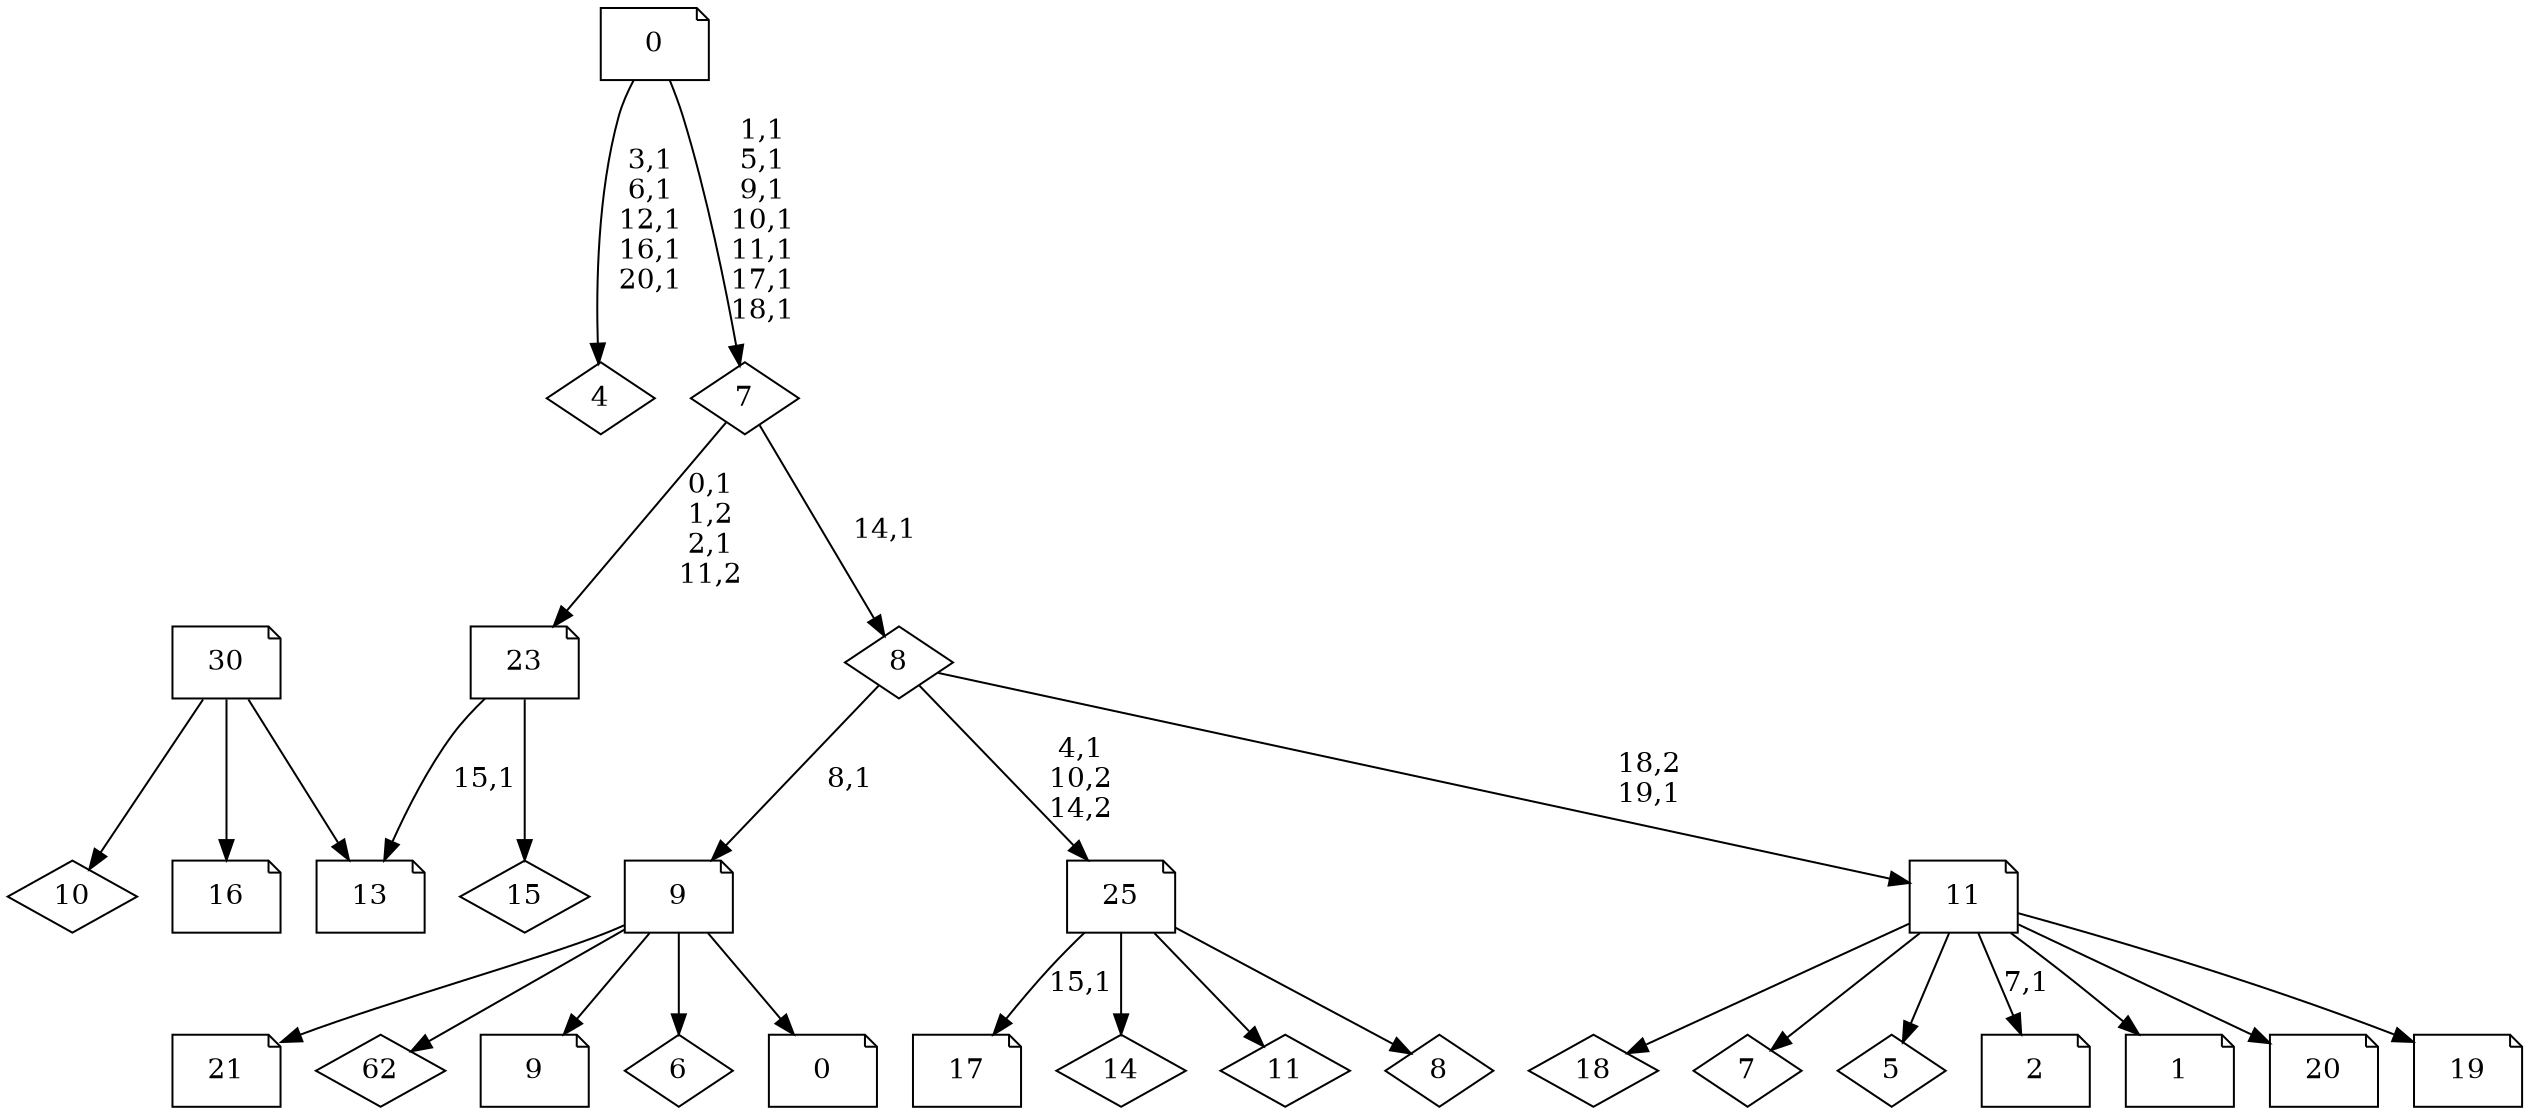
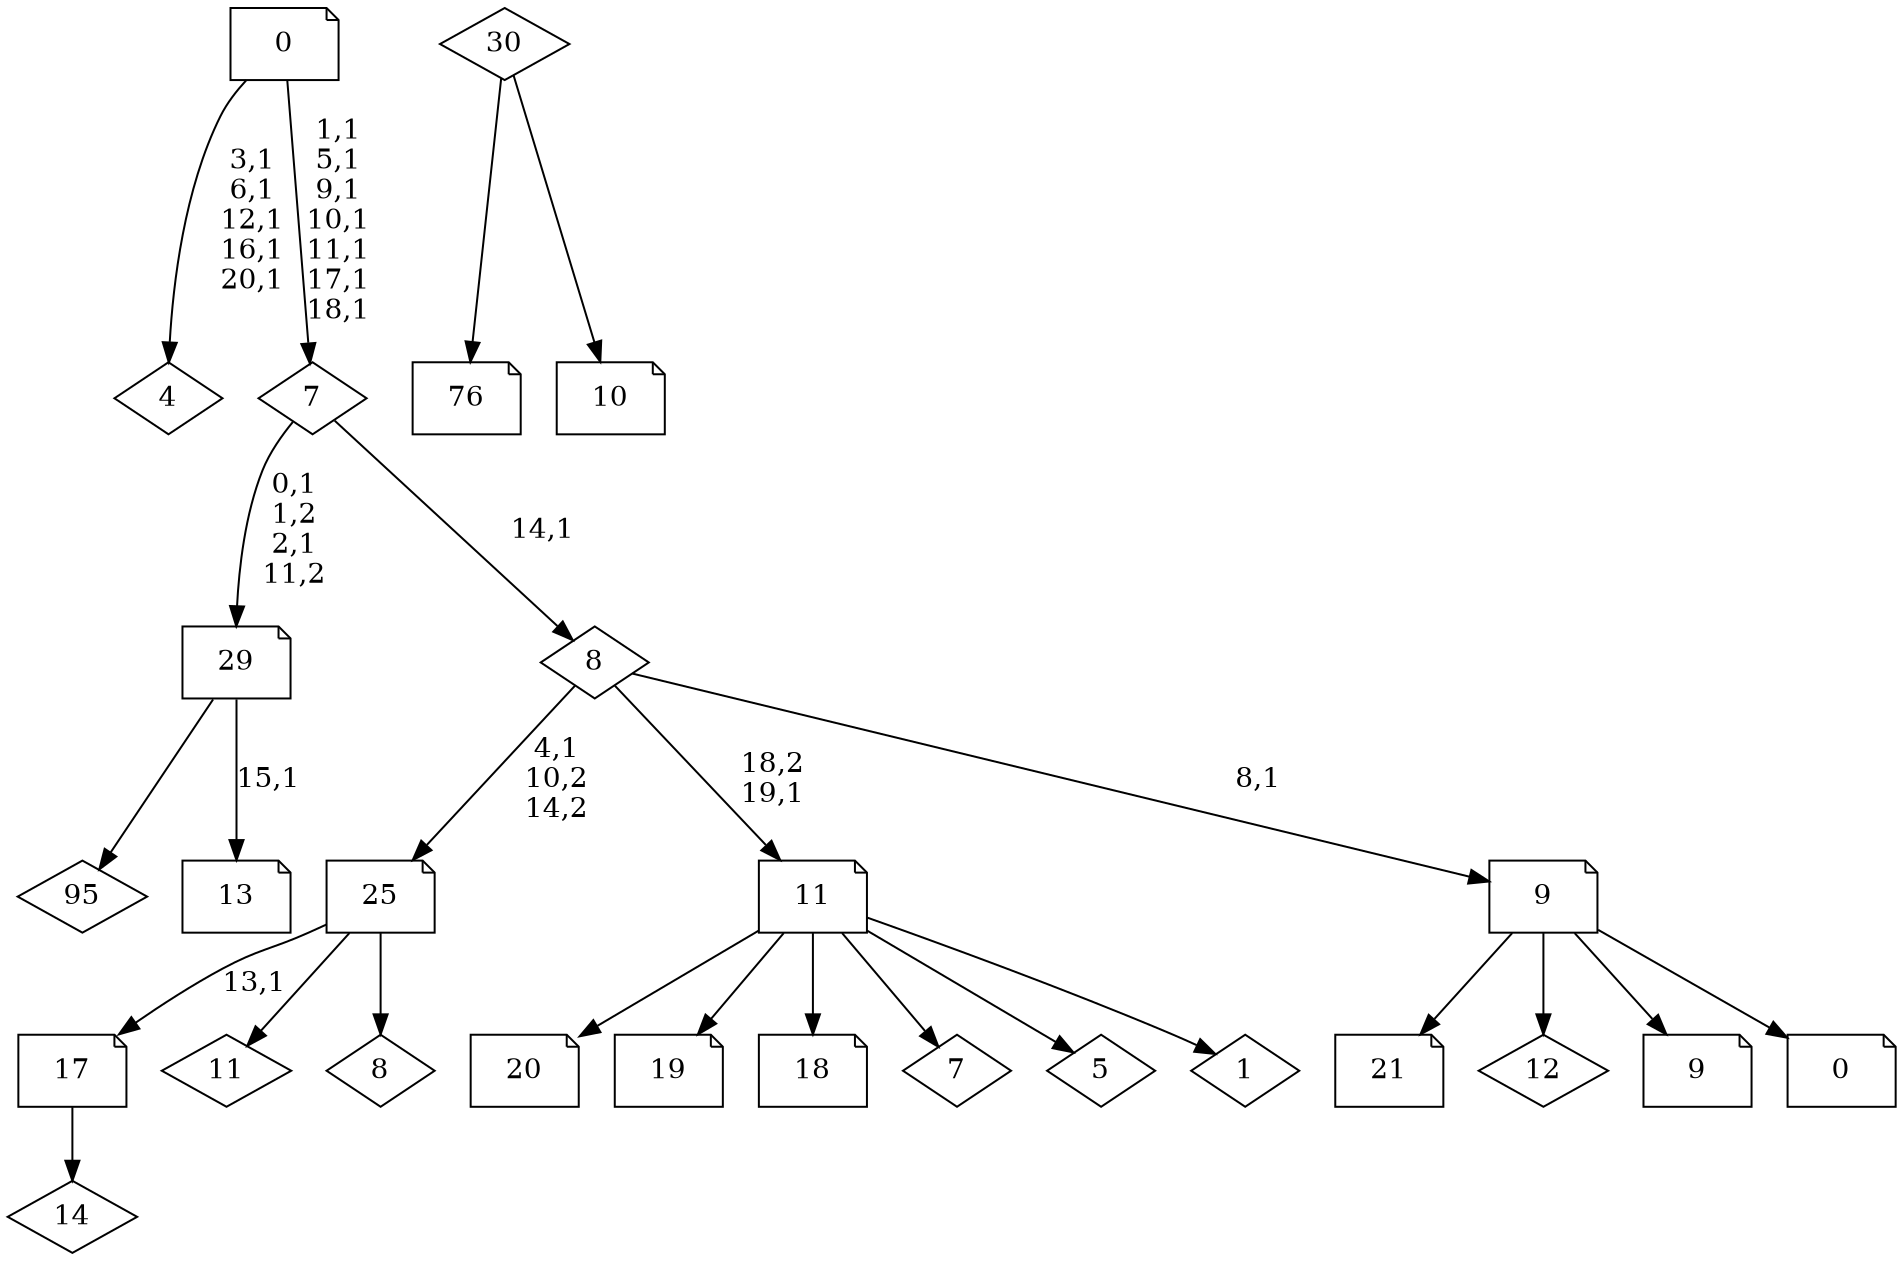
(226, 662) -> (505, 44)
(525, 662) -> (237, 662)
(293, 771) -> none
(72, 897) -> (611, 398)
(226, 897) -> (467, 398)
(525, 897) -> (82, 897)
(1121, 974) -> (72, 1134)
(1081, 984) -> (255, 984)
(381, 1071) -> (1543, 1071)
(679, 1071) -> none
(1593, 1071) -> (813, 1071)
(2036, 1071) -> none
(2180, 1071) -> (1245, 1071)
